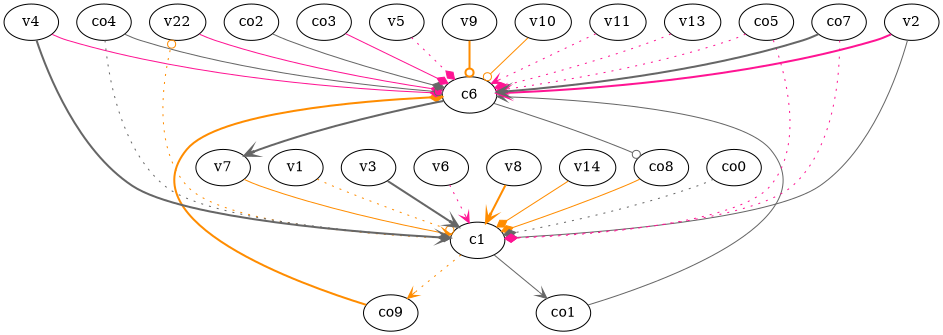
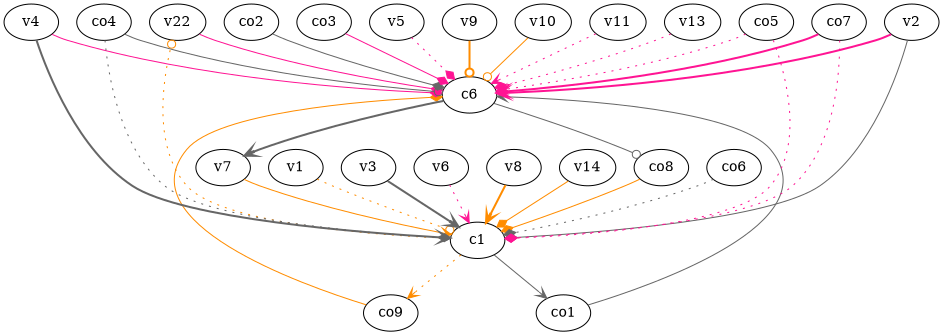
(664, 72) -> (664, 72)
(183, 158) -> (183, 158)
(734, 168) -> (734, 168)
